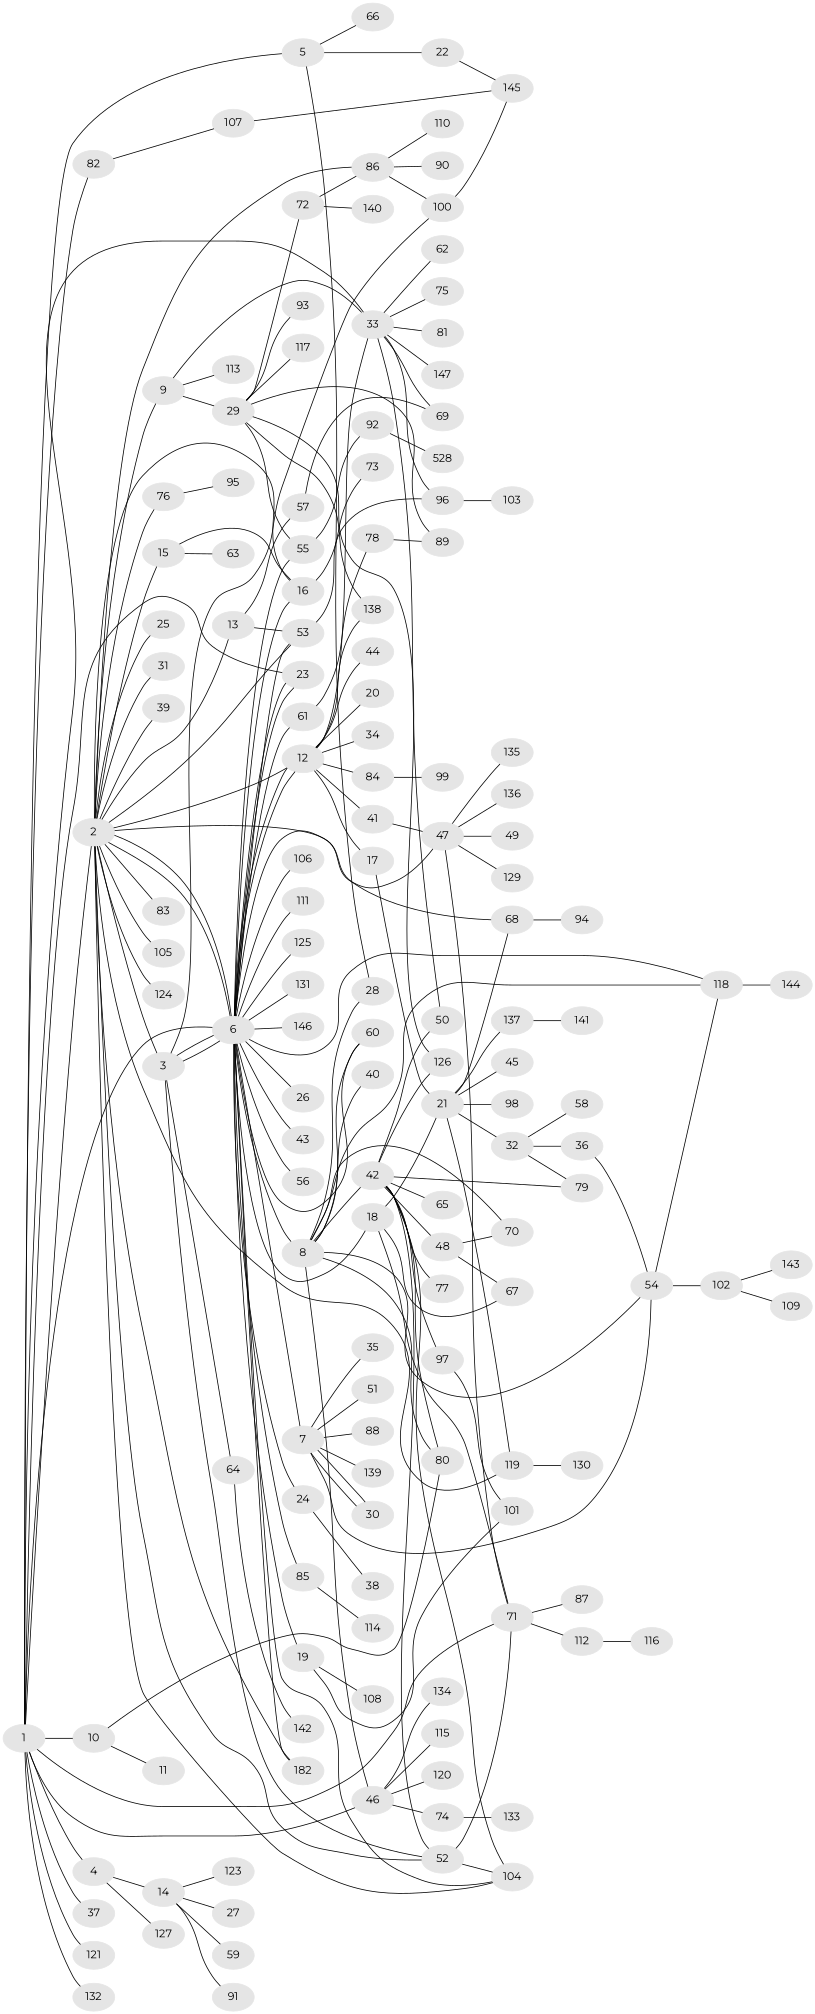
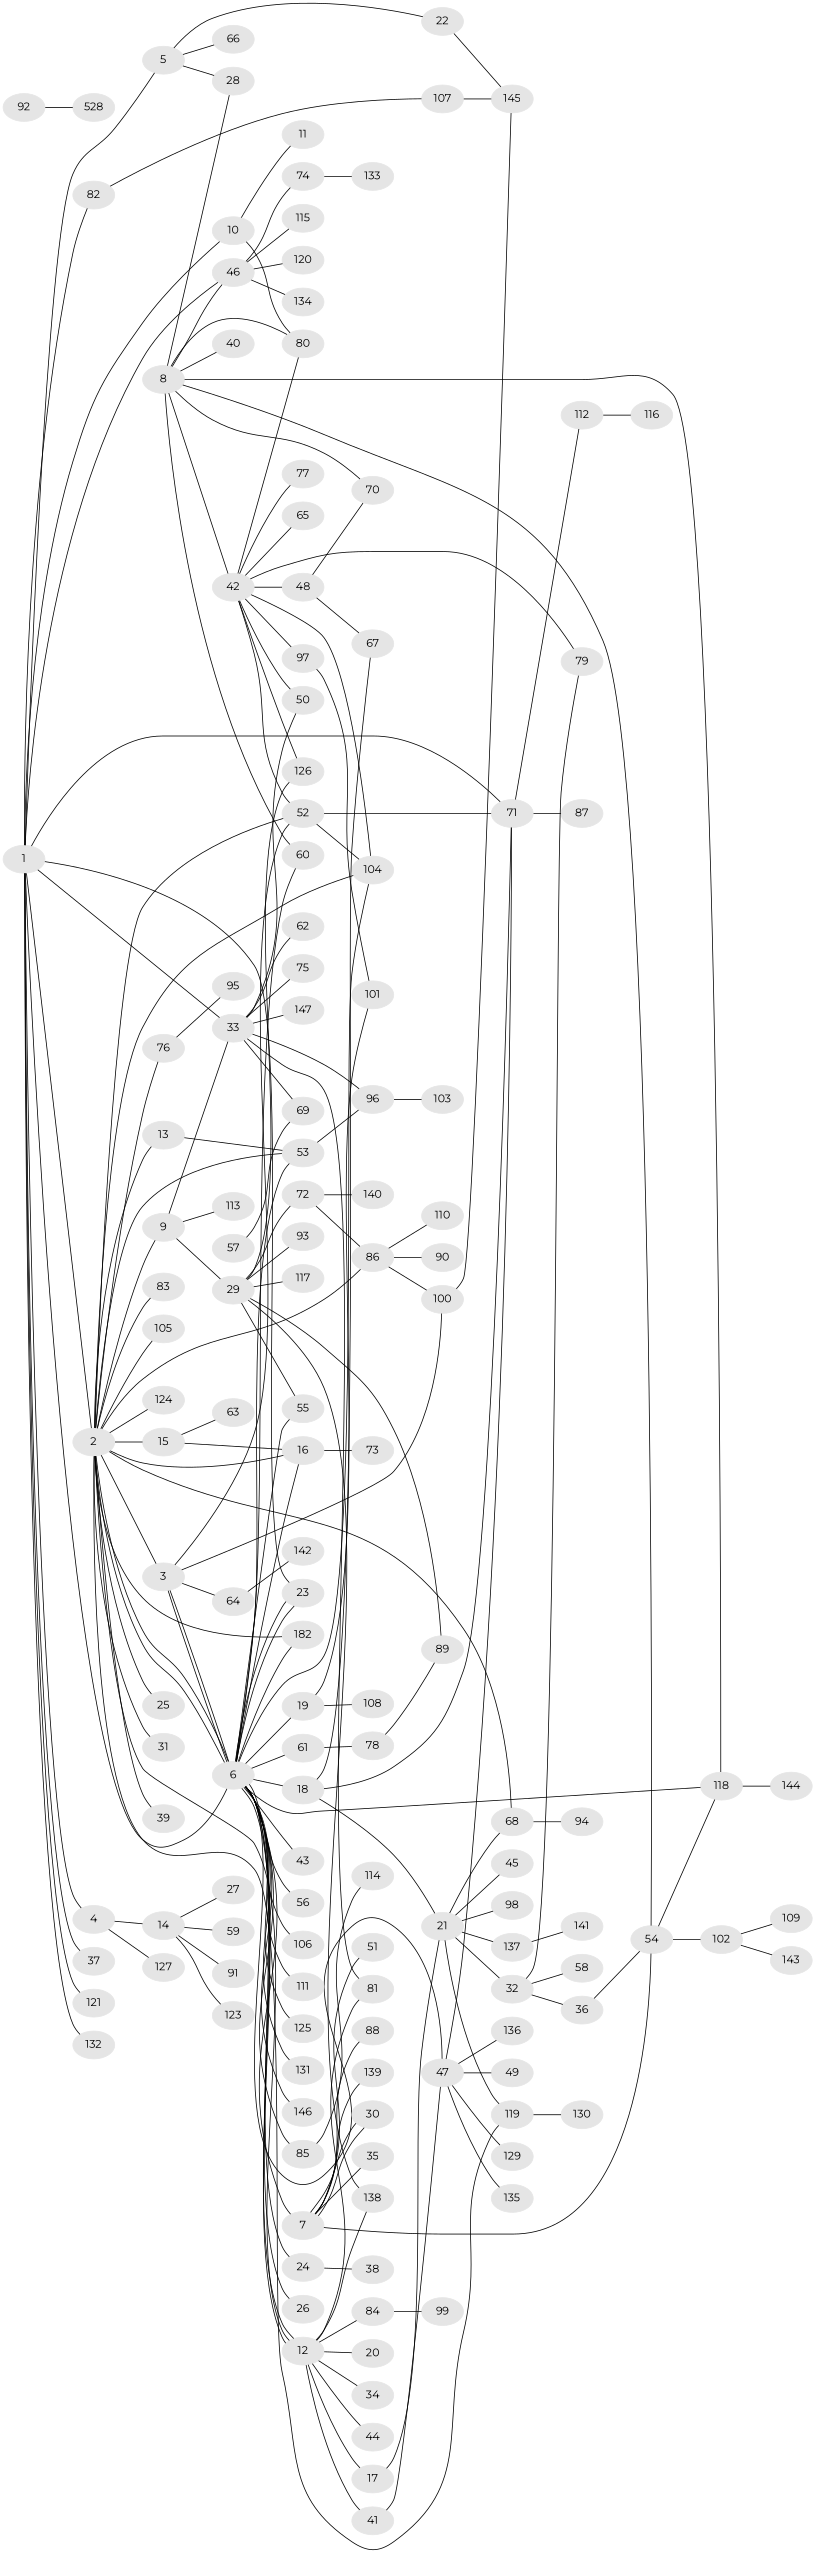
(342, 468) -> none
(346, 534) -> (342, 2196)
(267, 566) -> none
(267, 1190) -> none
